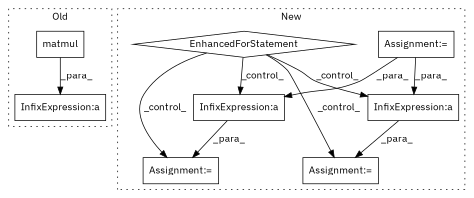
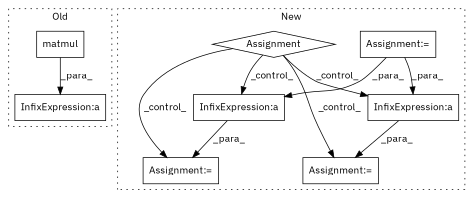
(244, 44) -> (274, 44)
